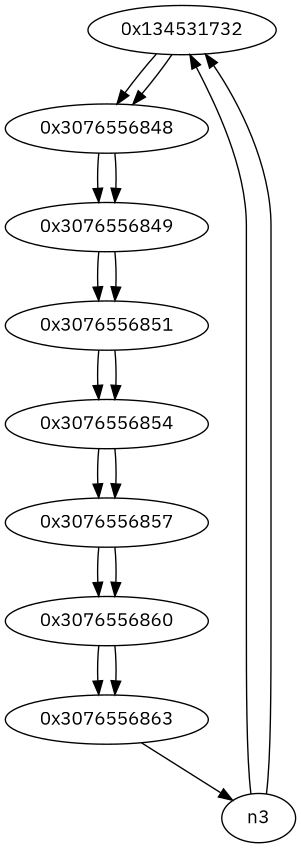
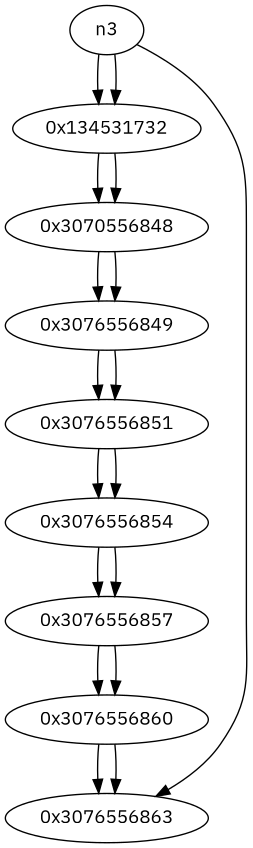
(107, 129) -> (107, 227)
(181, 768) -> (246, 409)
